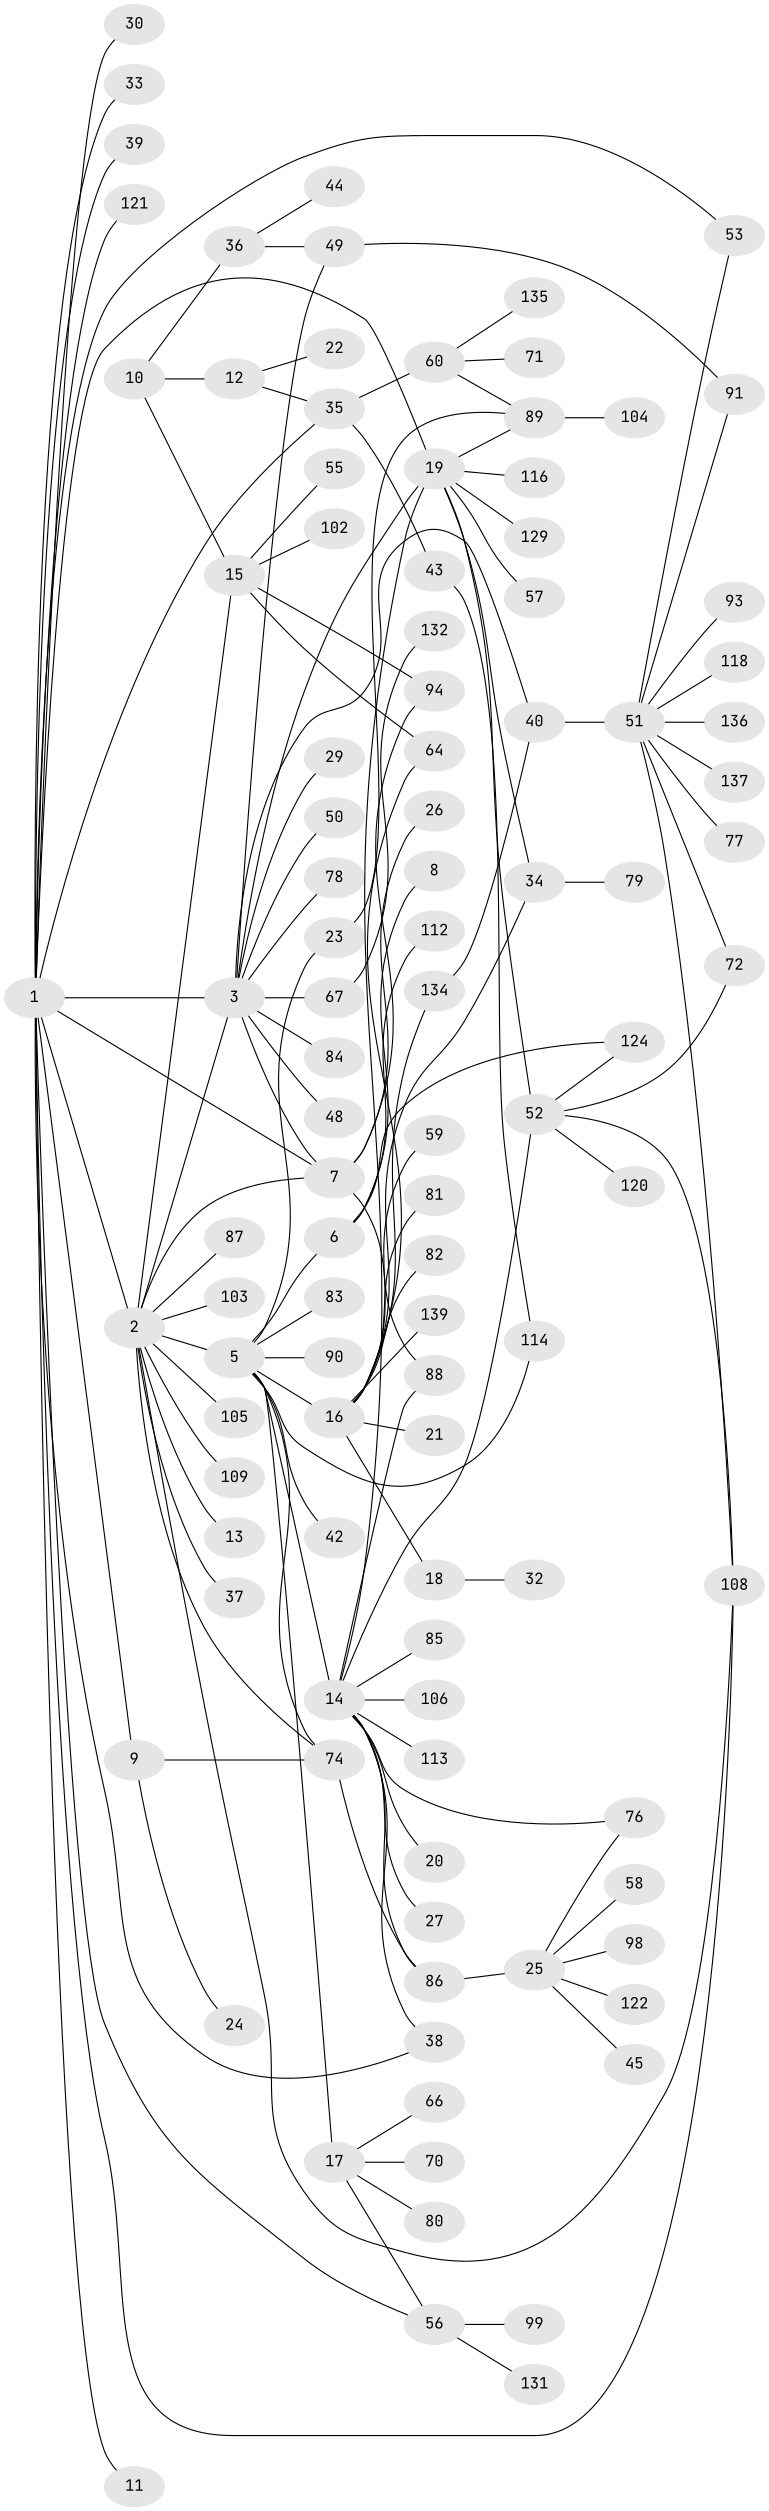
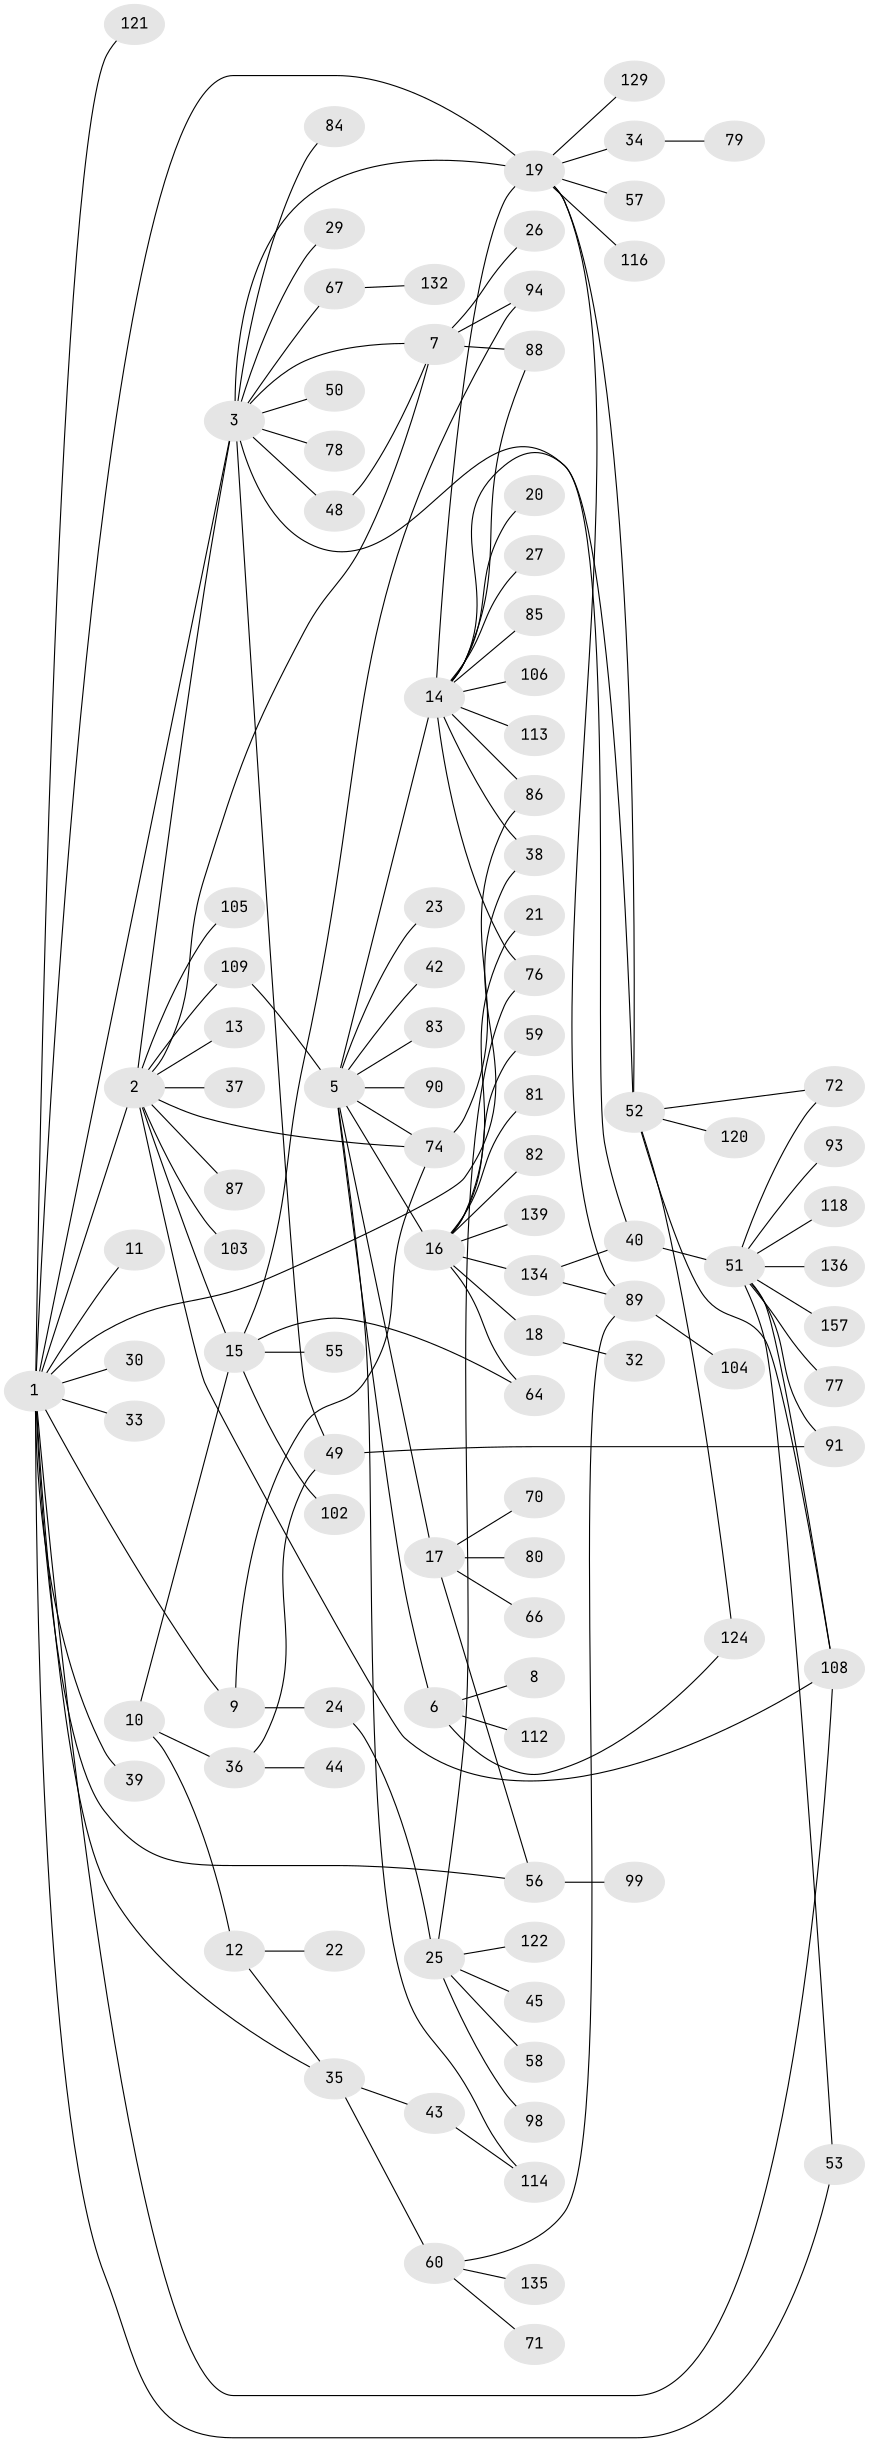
(373, 627) -> (585, 1288)
(734, 782) -> (834, 1327)
(184, 1088) -> (394, 432)
(386, 1192) -> none
(185, 1343) -> (288, 1026)
(485, 1976) -> (403, 1827)
(534, 2384) -> none
